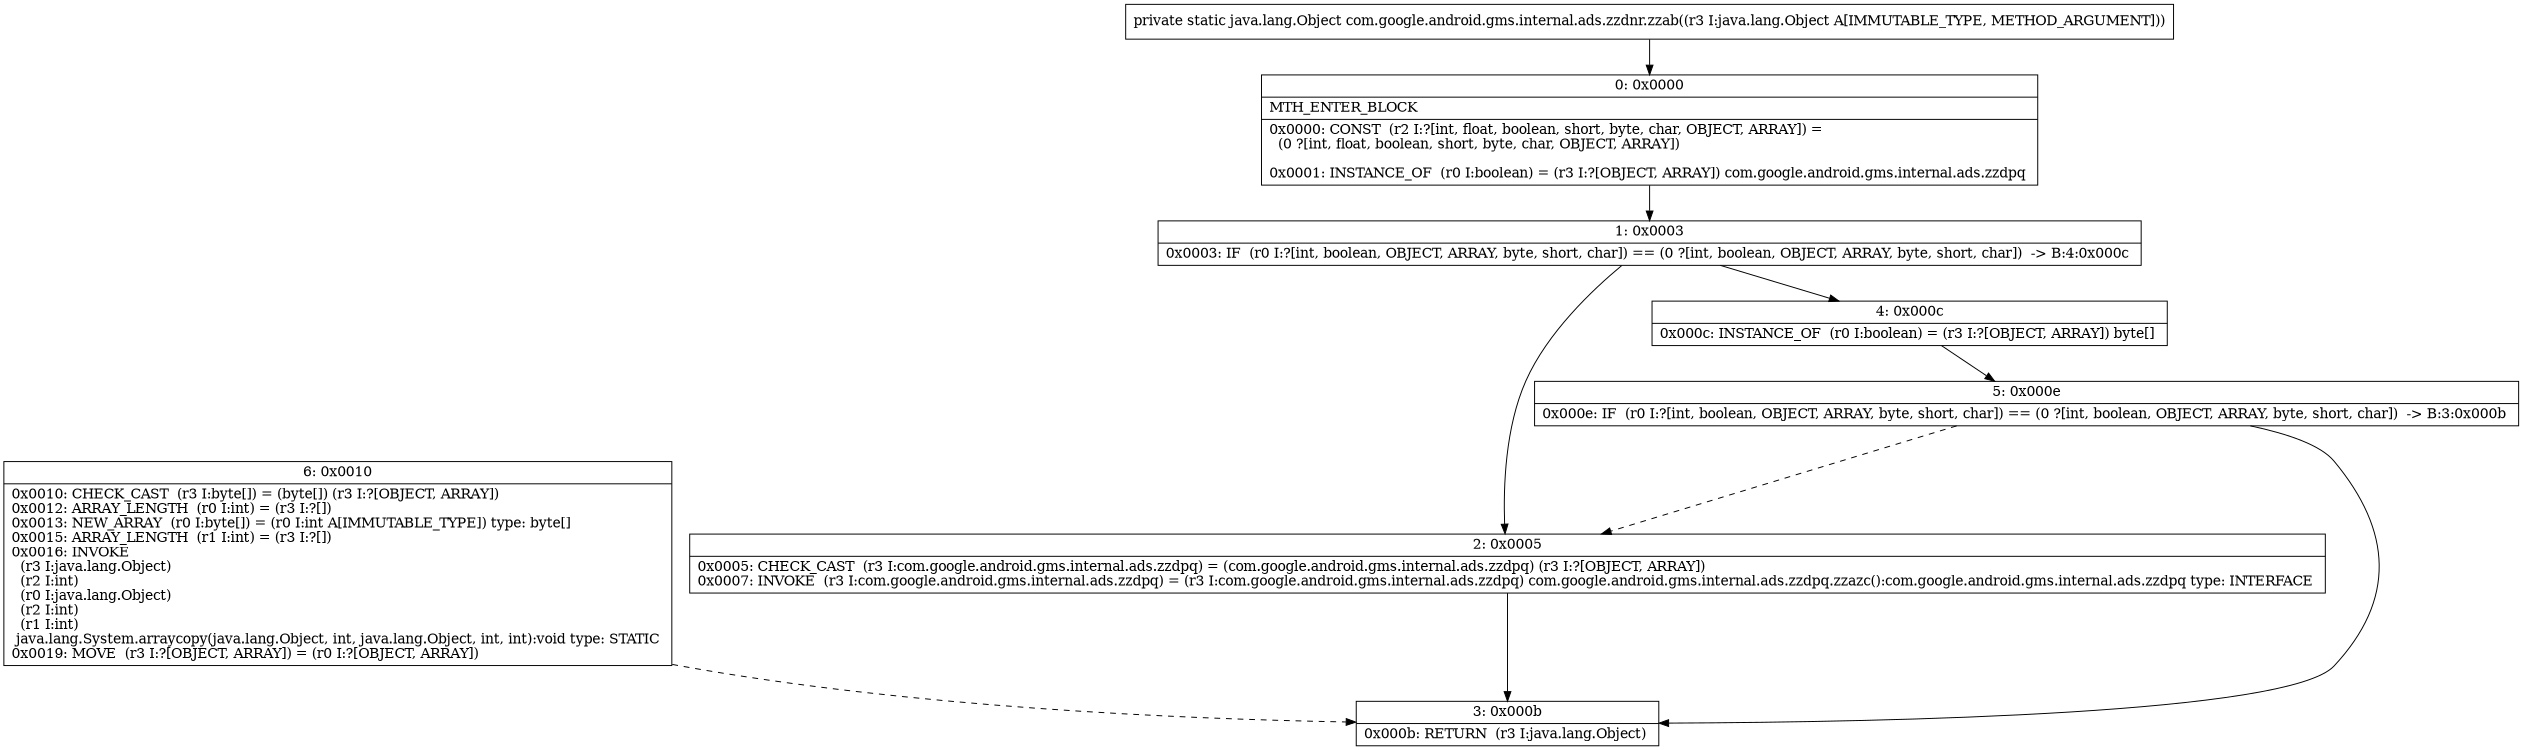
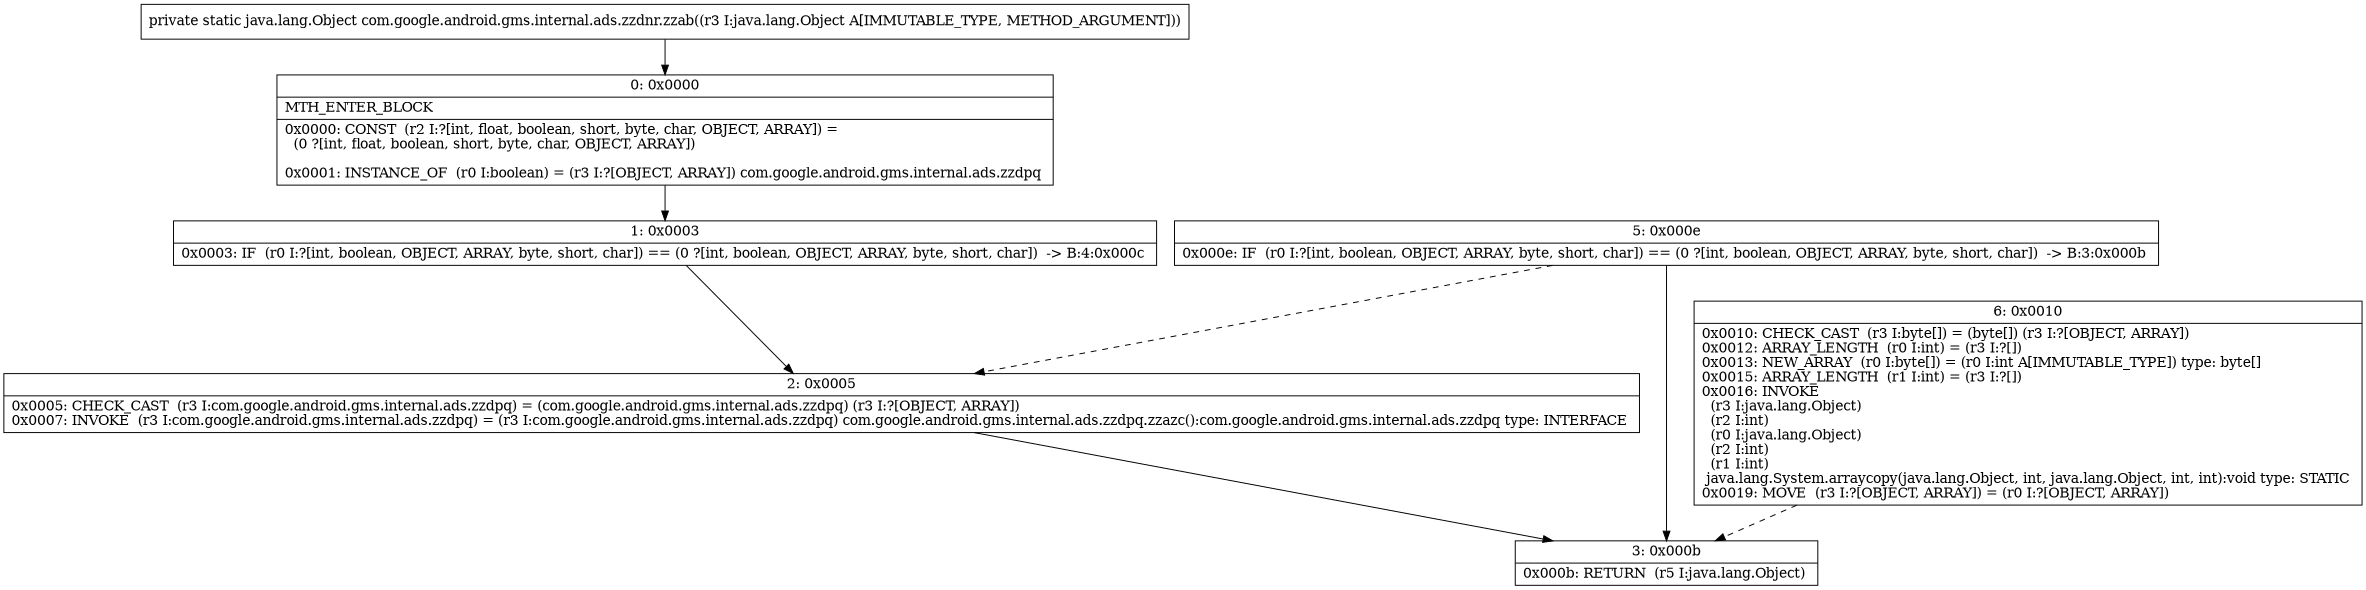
(1910, 323) -> none
(1508, 734) -> (1667, 574)
